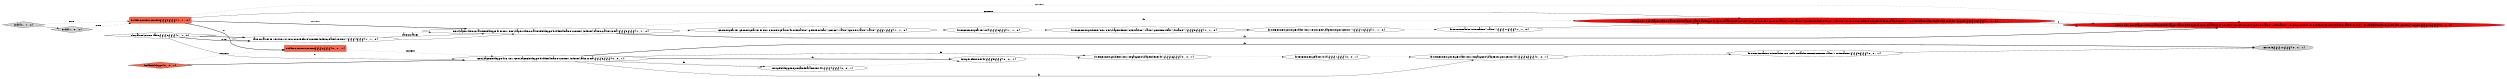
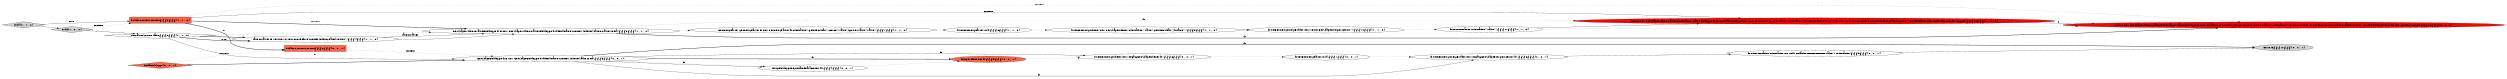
(84, 23) -> (84, 23)
(98, 25) -> (98, 25)
none -> (110, 32)
(988, 59) -> (988, 59)
